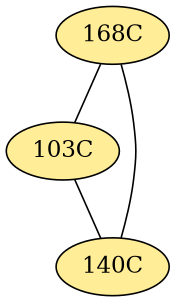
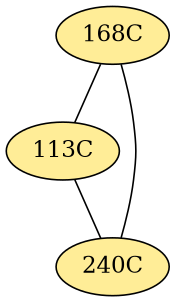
(63, 151) -> (63, 151)
(113, 267) -> (113, 267)
